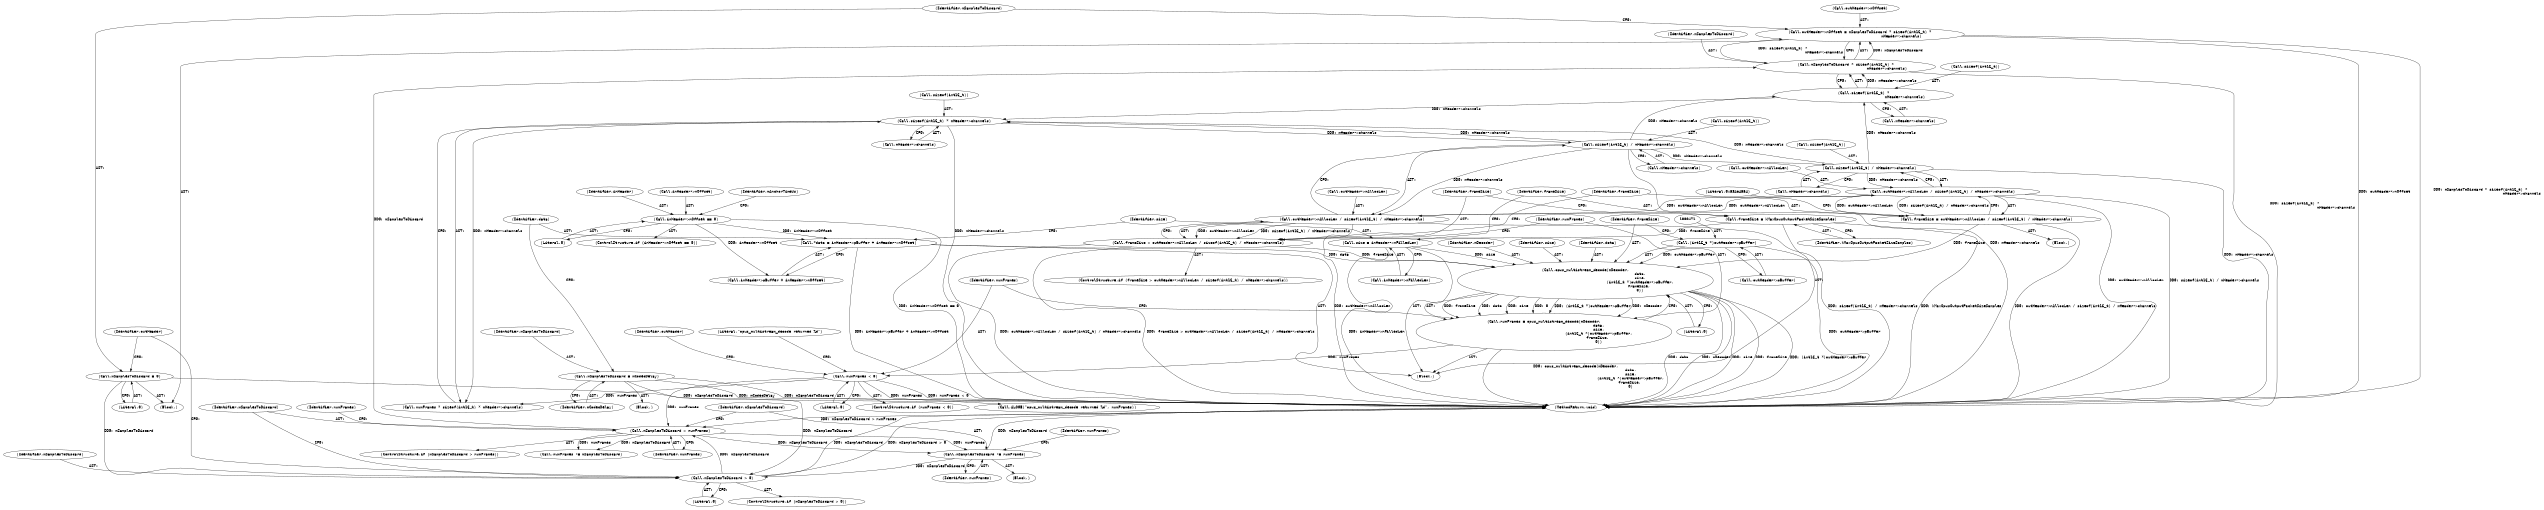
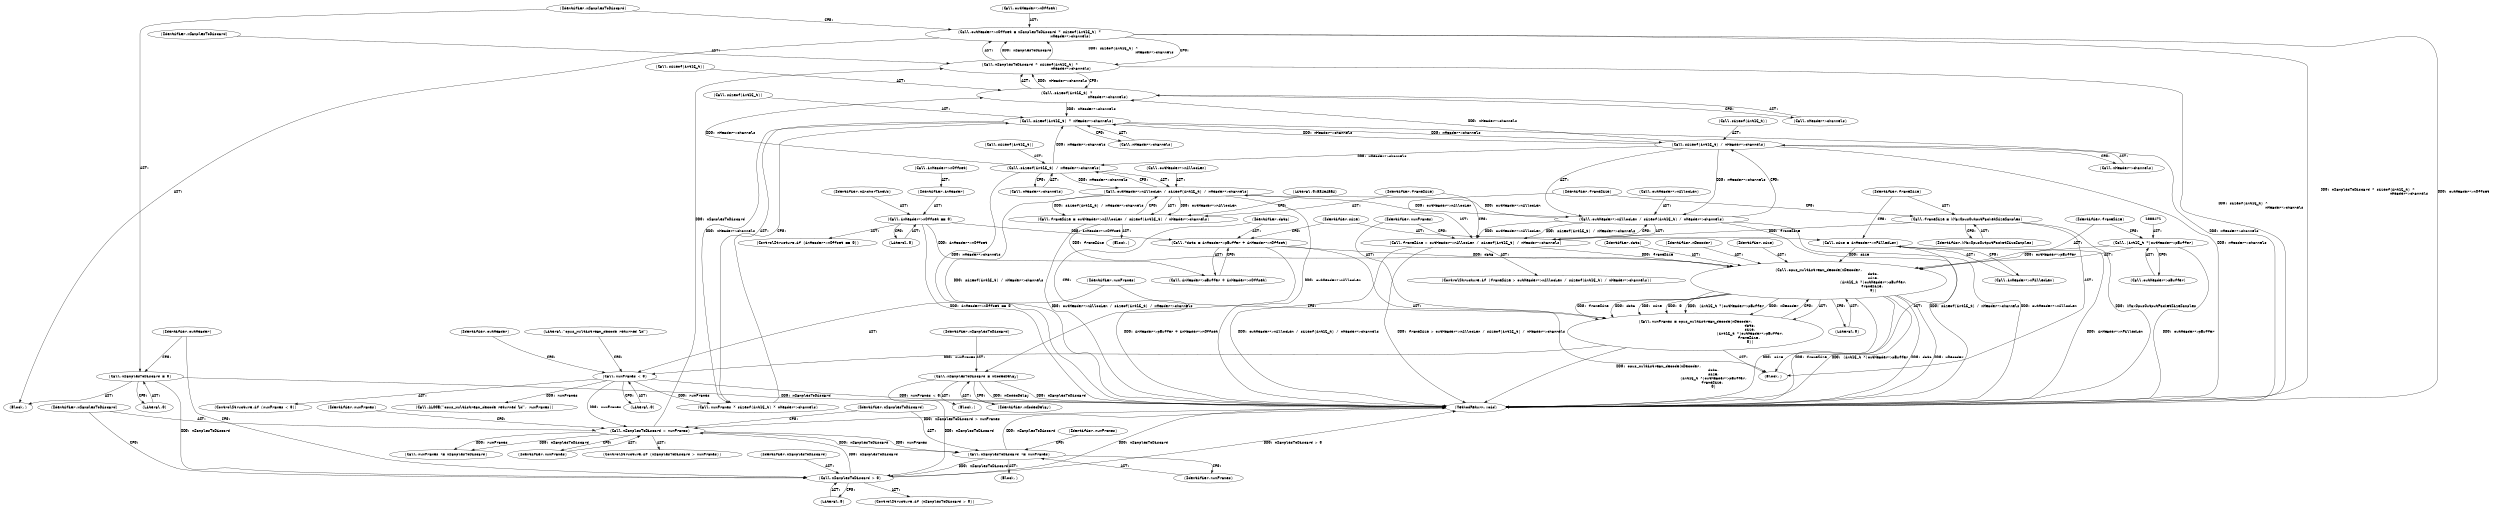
(686, 204) -> (941, 179)
(746, 206) -> (905, 206)
(821, 255) -> (1233, 255)
(841, 255) -> (1220, 255)
